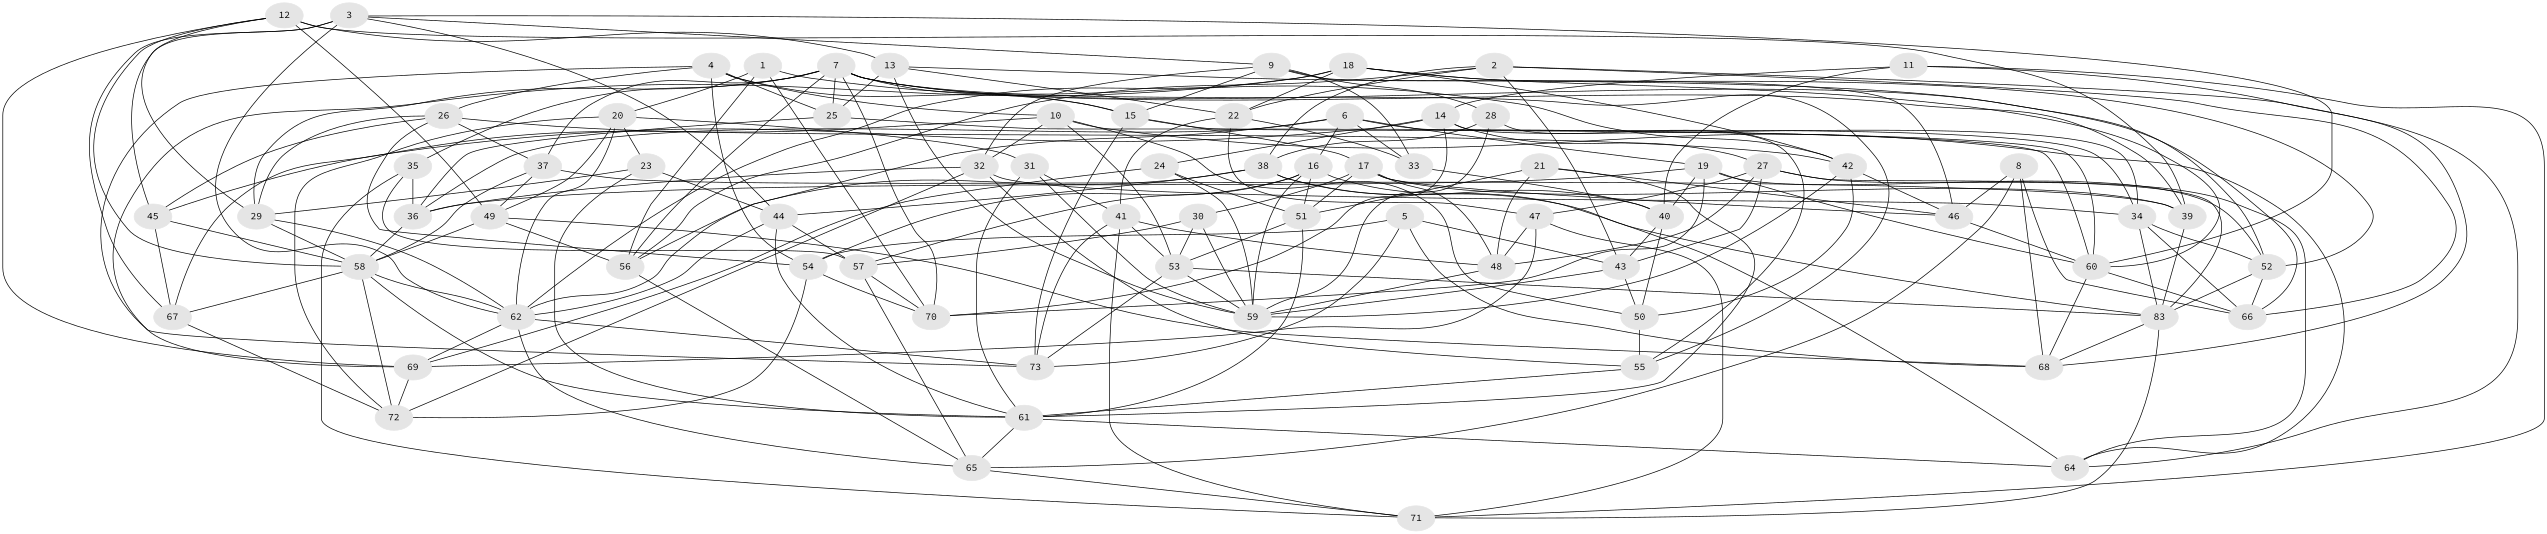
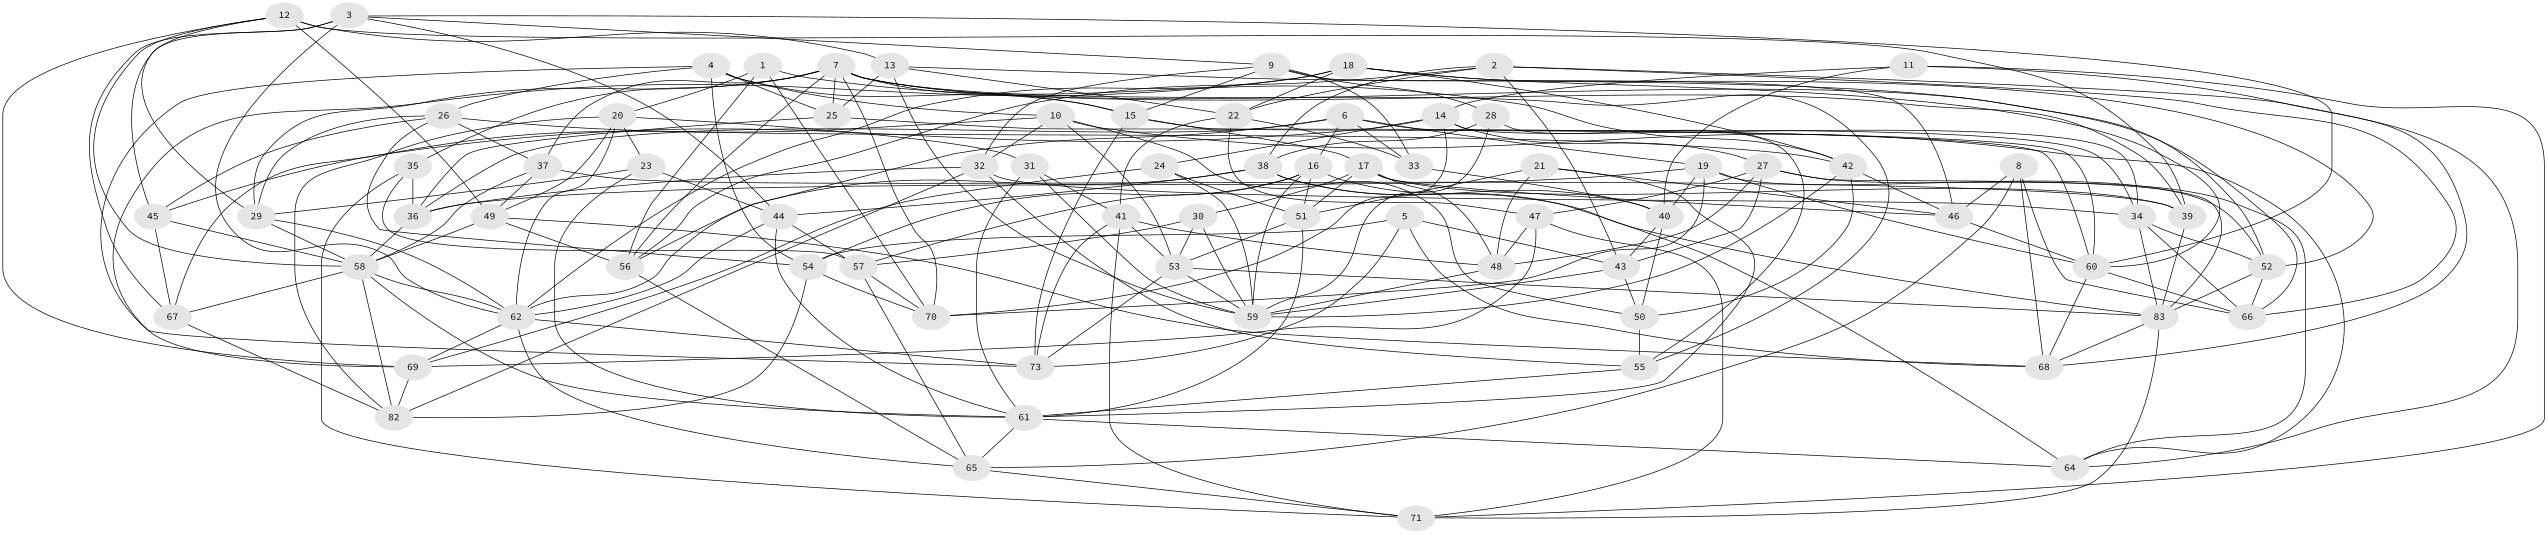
(394, 418) -> (394, 418)
